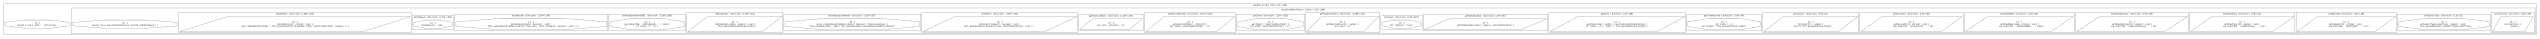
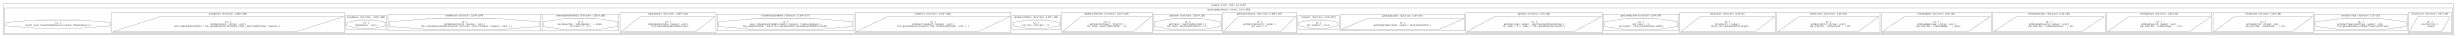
(37, 24) -> none
(1111, 24) -> (1036, 24)
